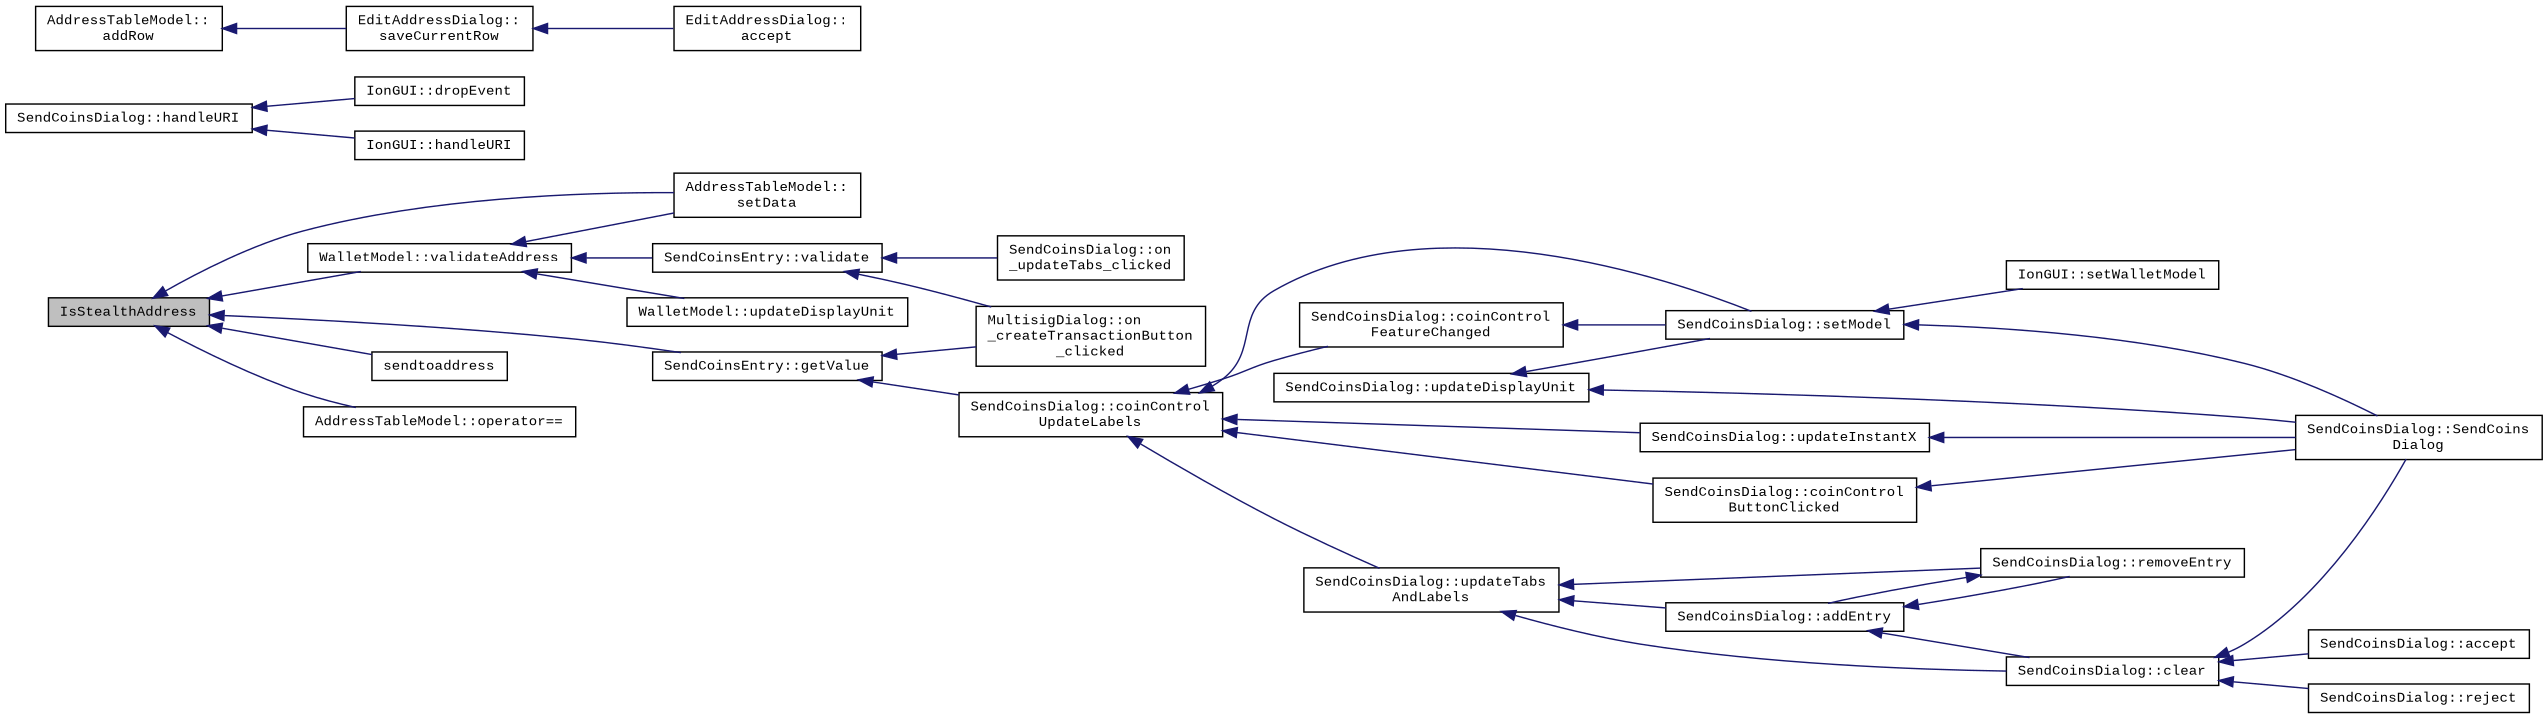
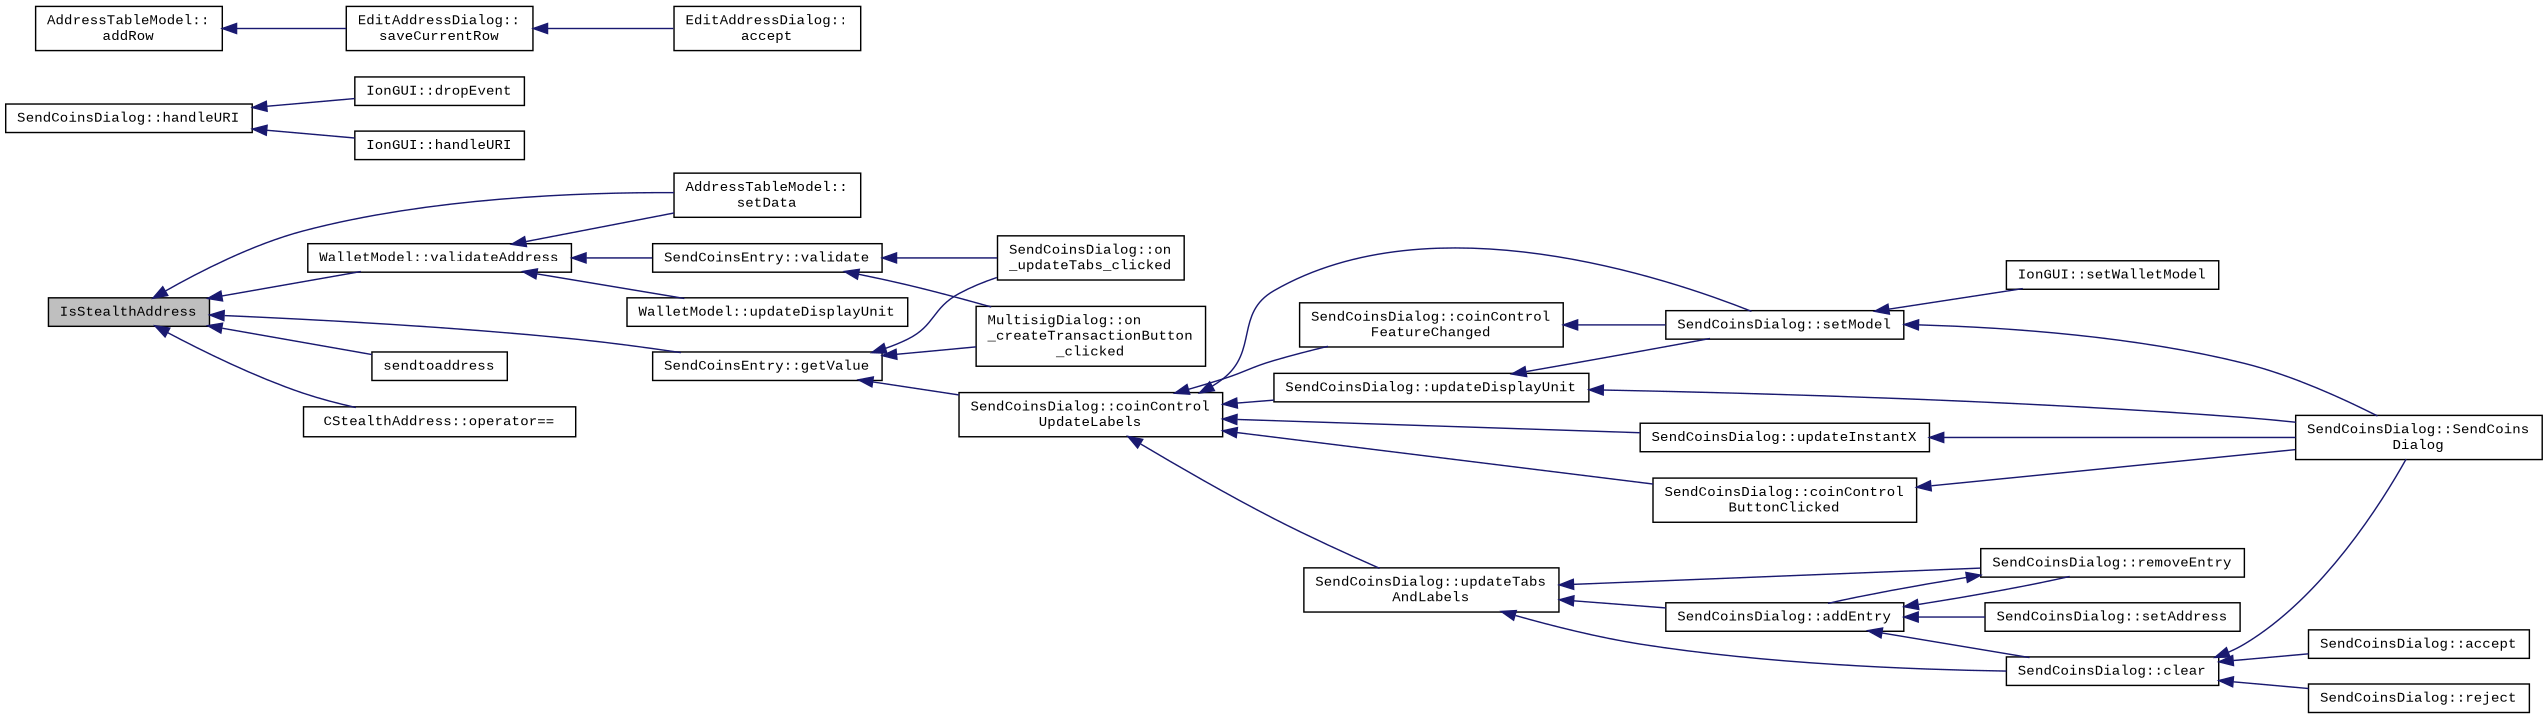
none -> (939, 310)
none -> (1255, 402)
(440, 422) -> (440, 422)
none -> (2113, 617)
